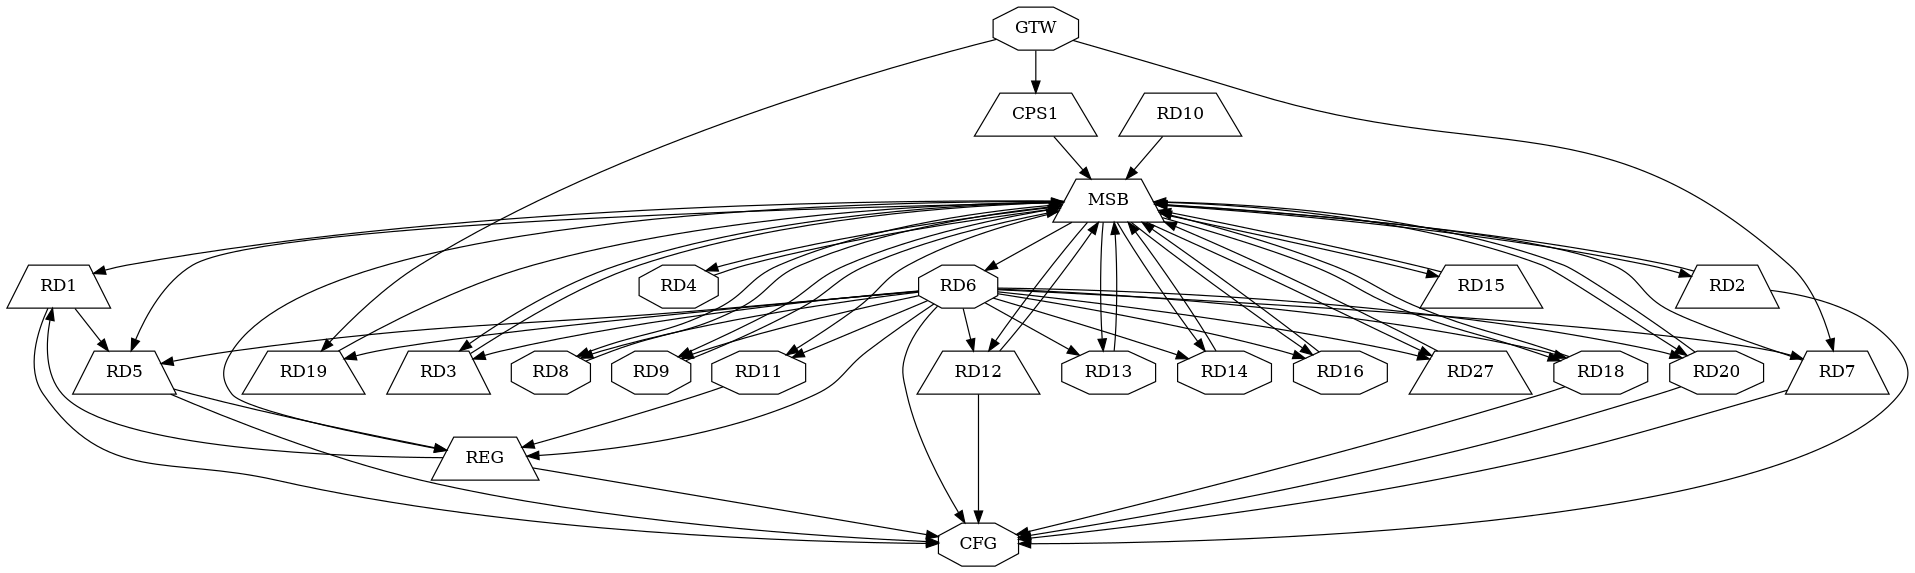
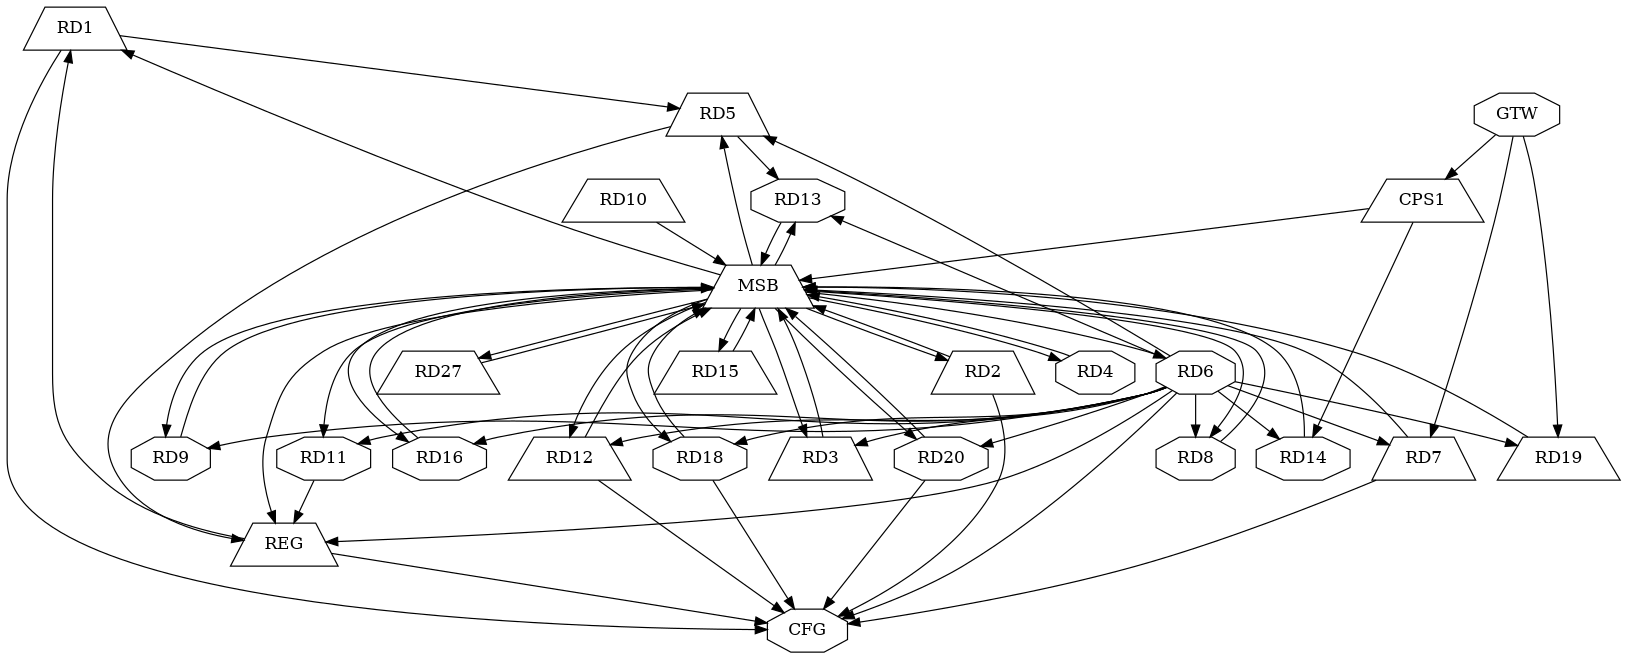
(1156, 283) -> (1365, 324)
(1209, 318) -> none
(541, 503) -> (754, 153)
